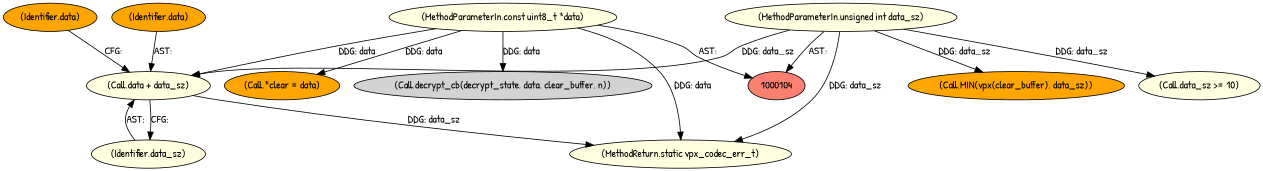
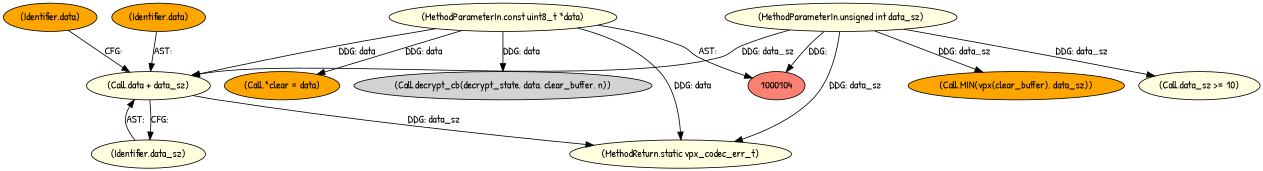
(819, 51) -> (819, 51)
